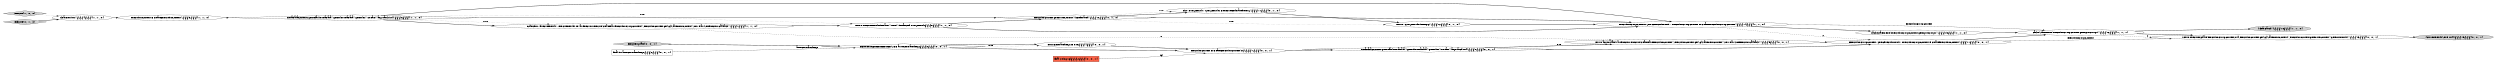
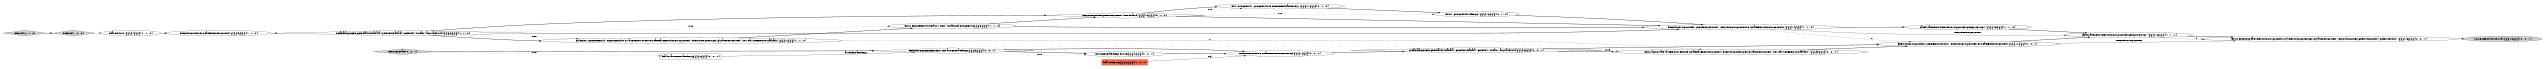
(48, 20) -> (48, 33)
(2280, 29) -> none
none -> (543, 54)
